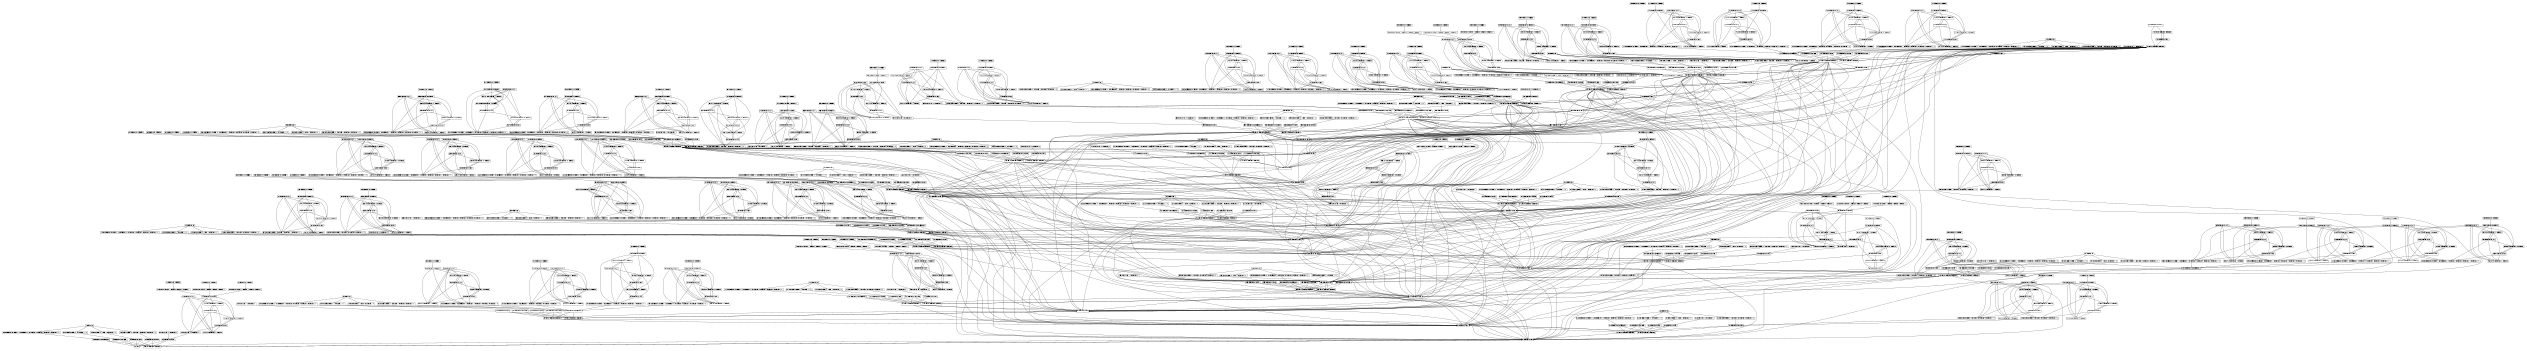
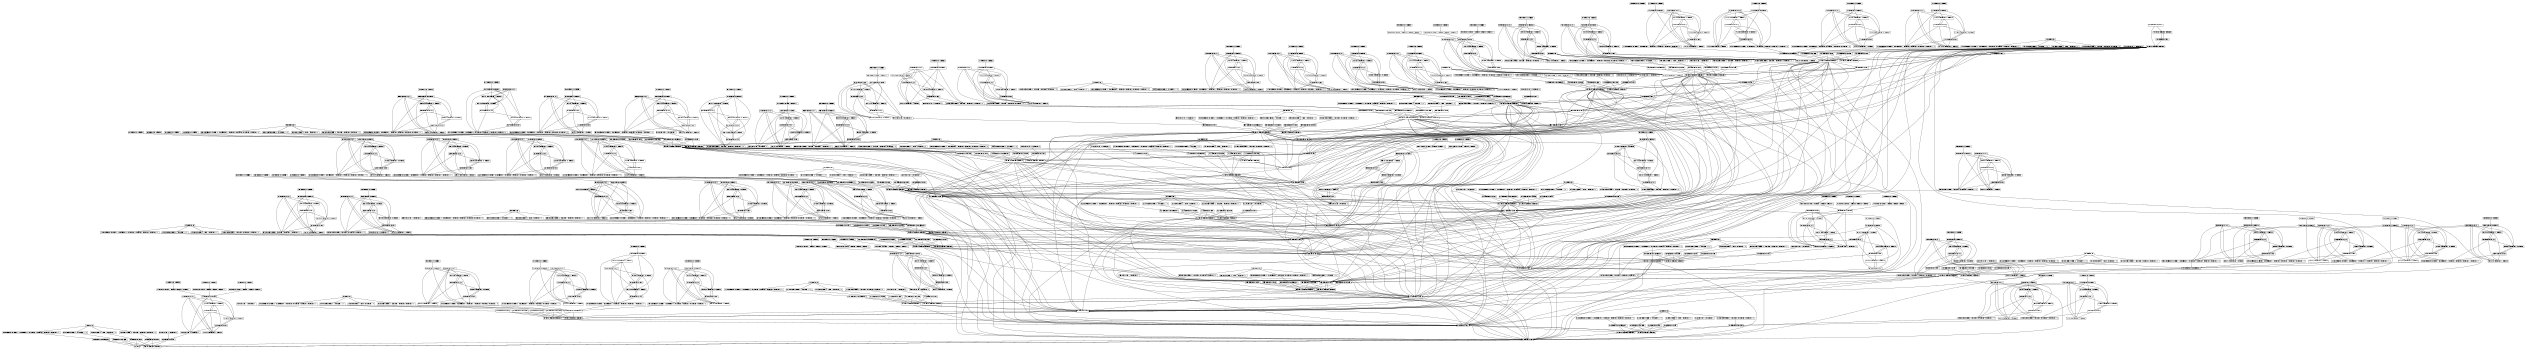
(1531, 97) -> (1531, 97)
(487, 104) -> (487, 104)
